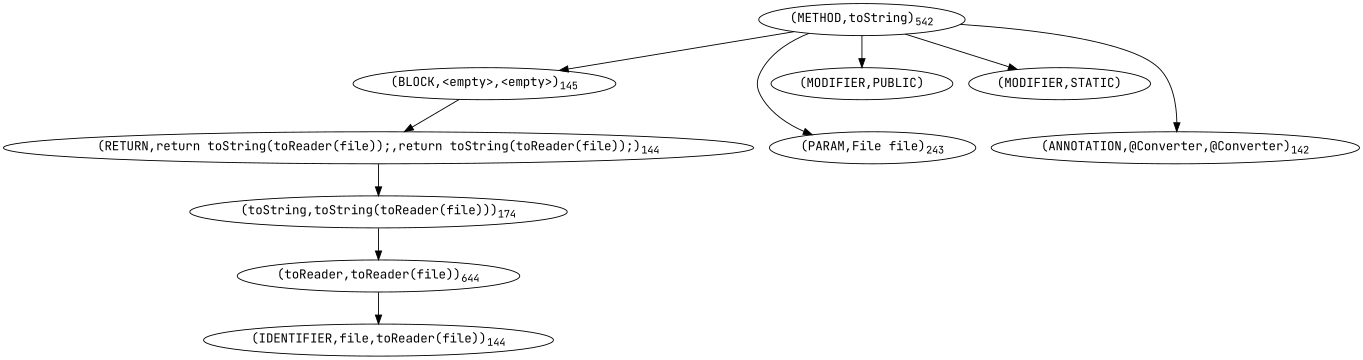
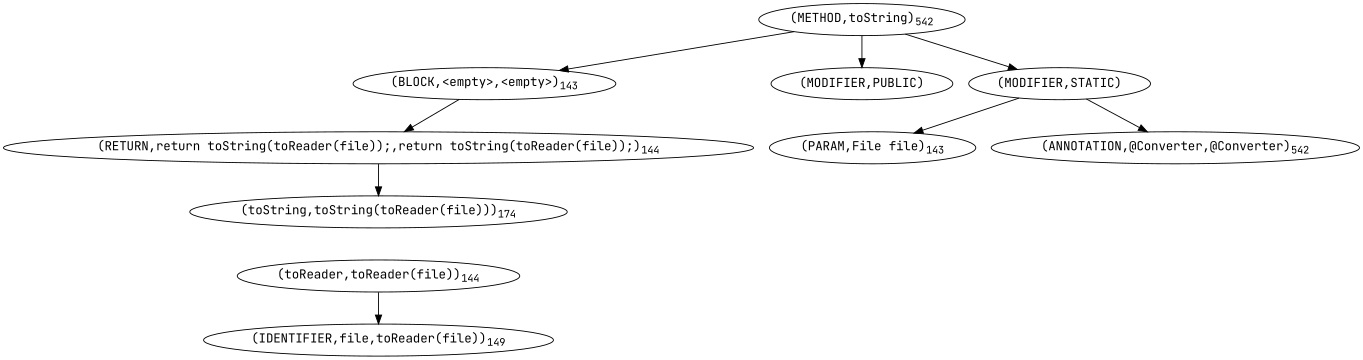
(1091, 41) -> (1113, 113)
(758, 81) -> (971, 114)
(569, 82) -> (569, 82)
(935, 146) -> (935, 146)
(1300, 146) -> (1300, 146)
(379, 240) -> none
(471, 275) -> (471, 275)
(496, 339) -> (496, 339)
